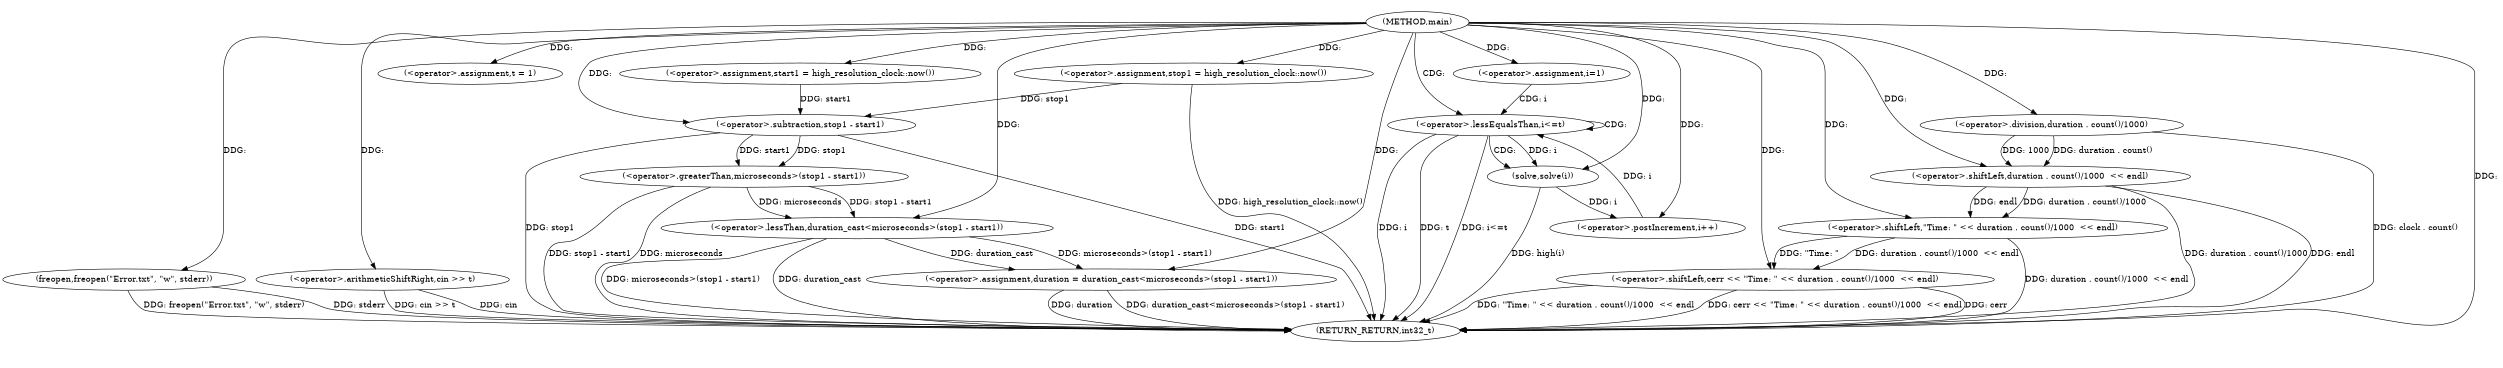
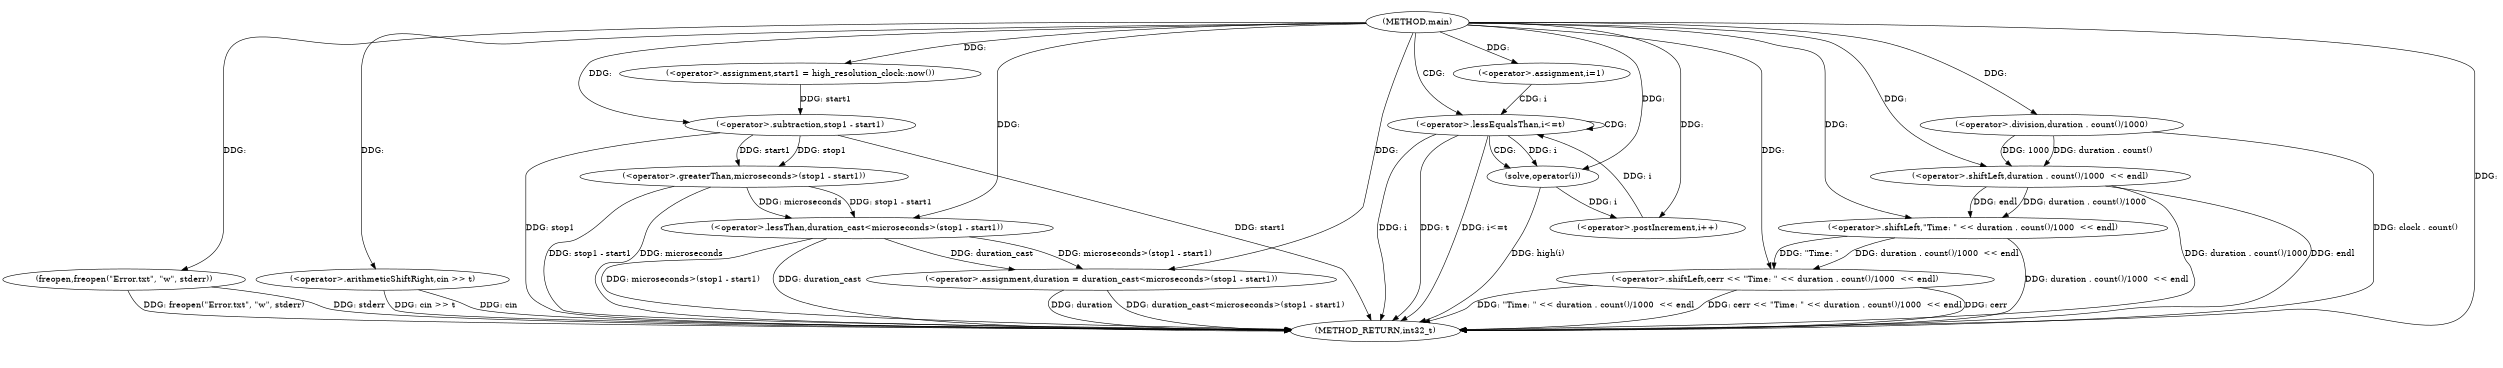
(470, 74) -> none
(1194, 74) -> none
(1543, 177) -> (1543, 177)
(1375, 331) -> (1375, 331)
